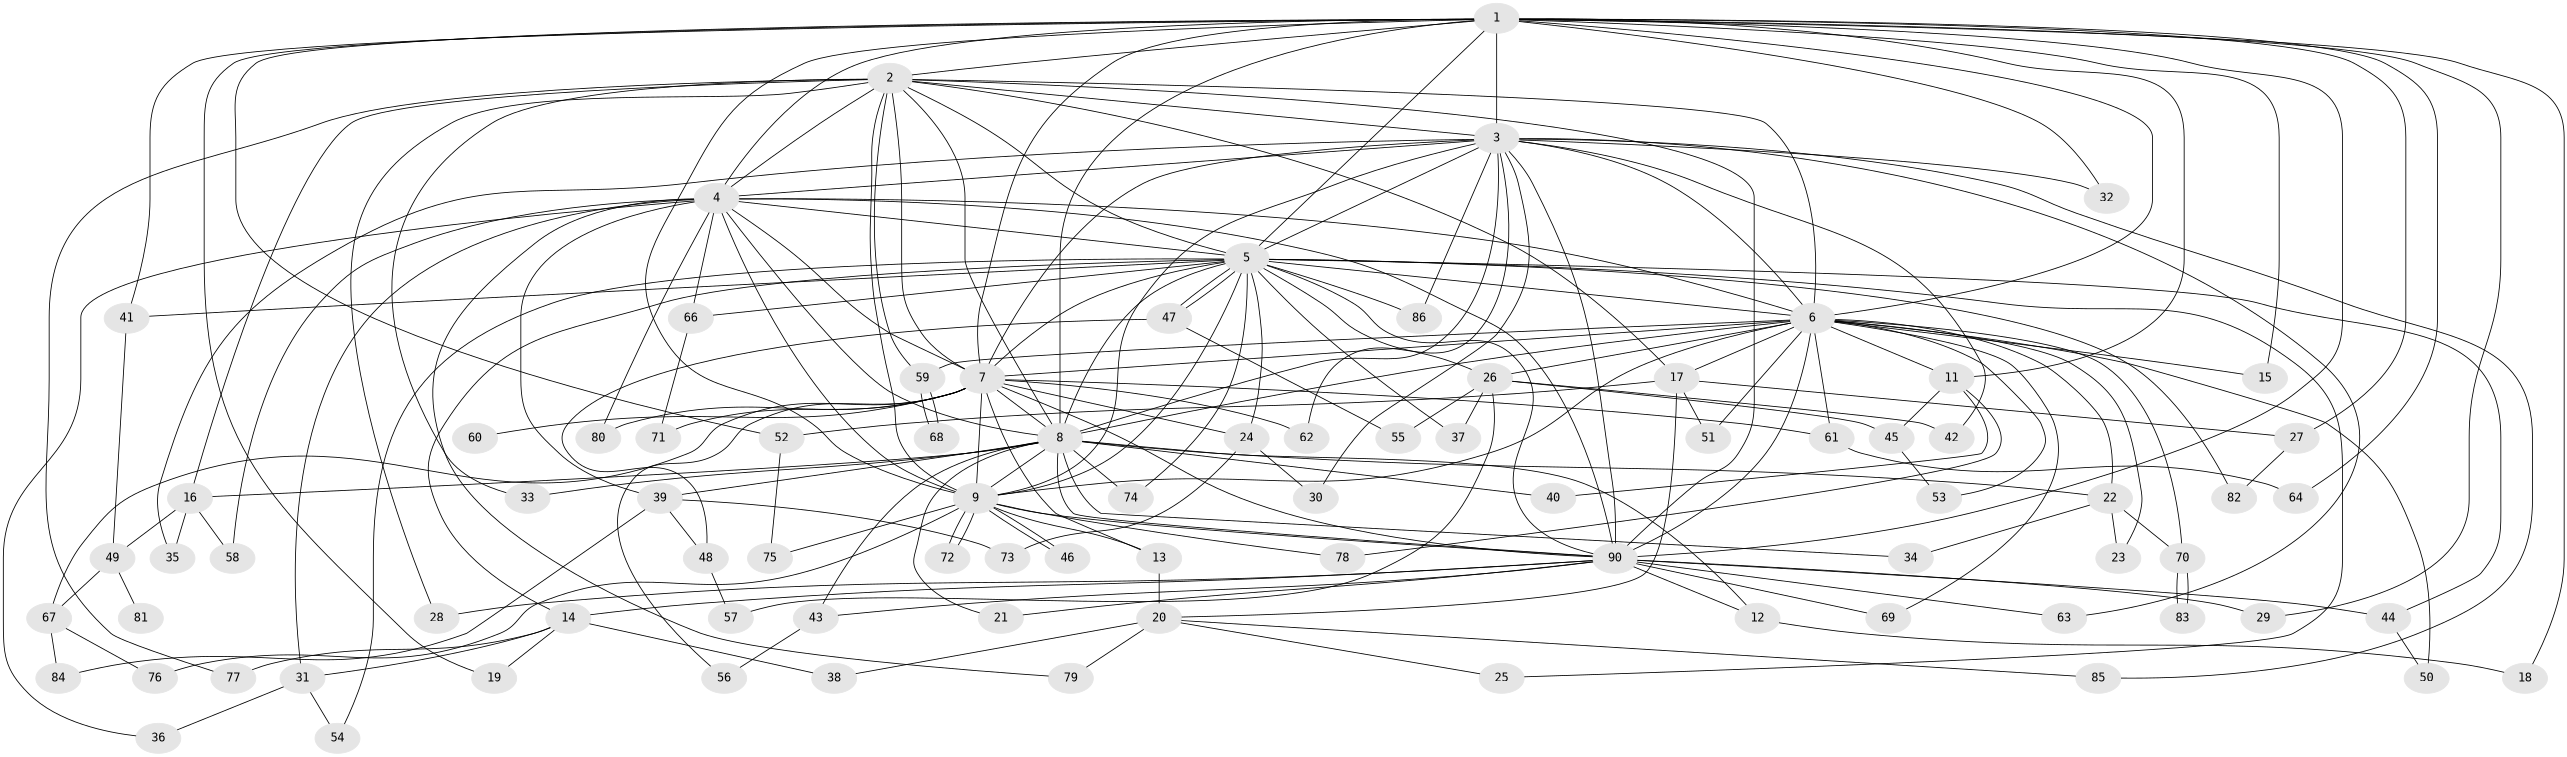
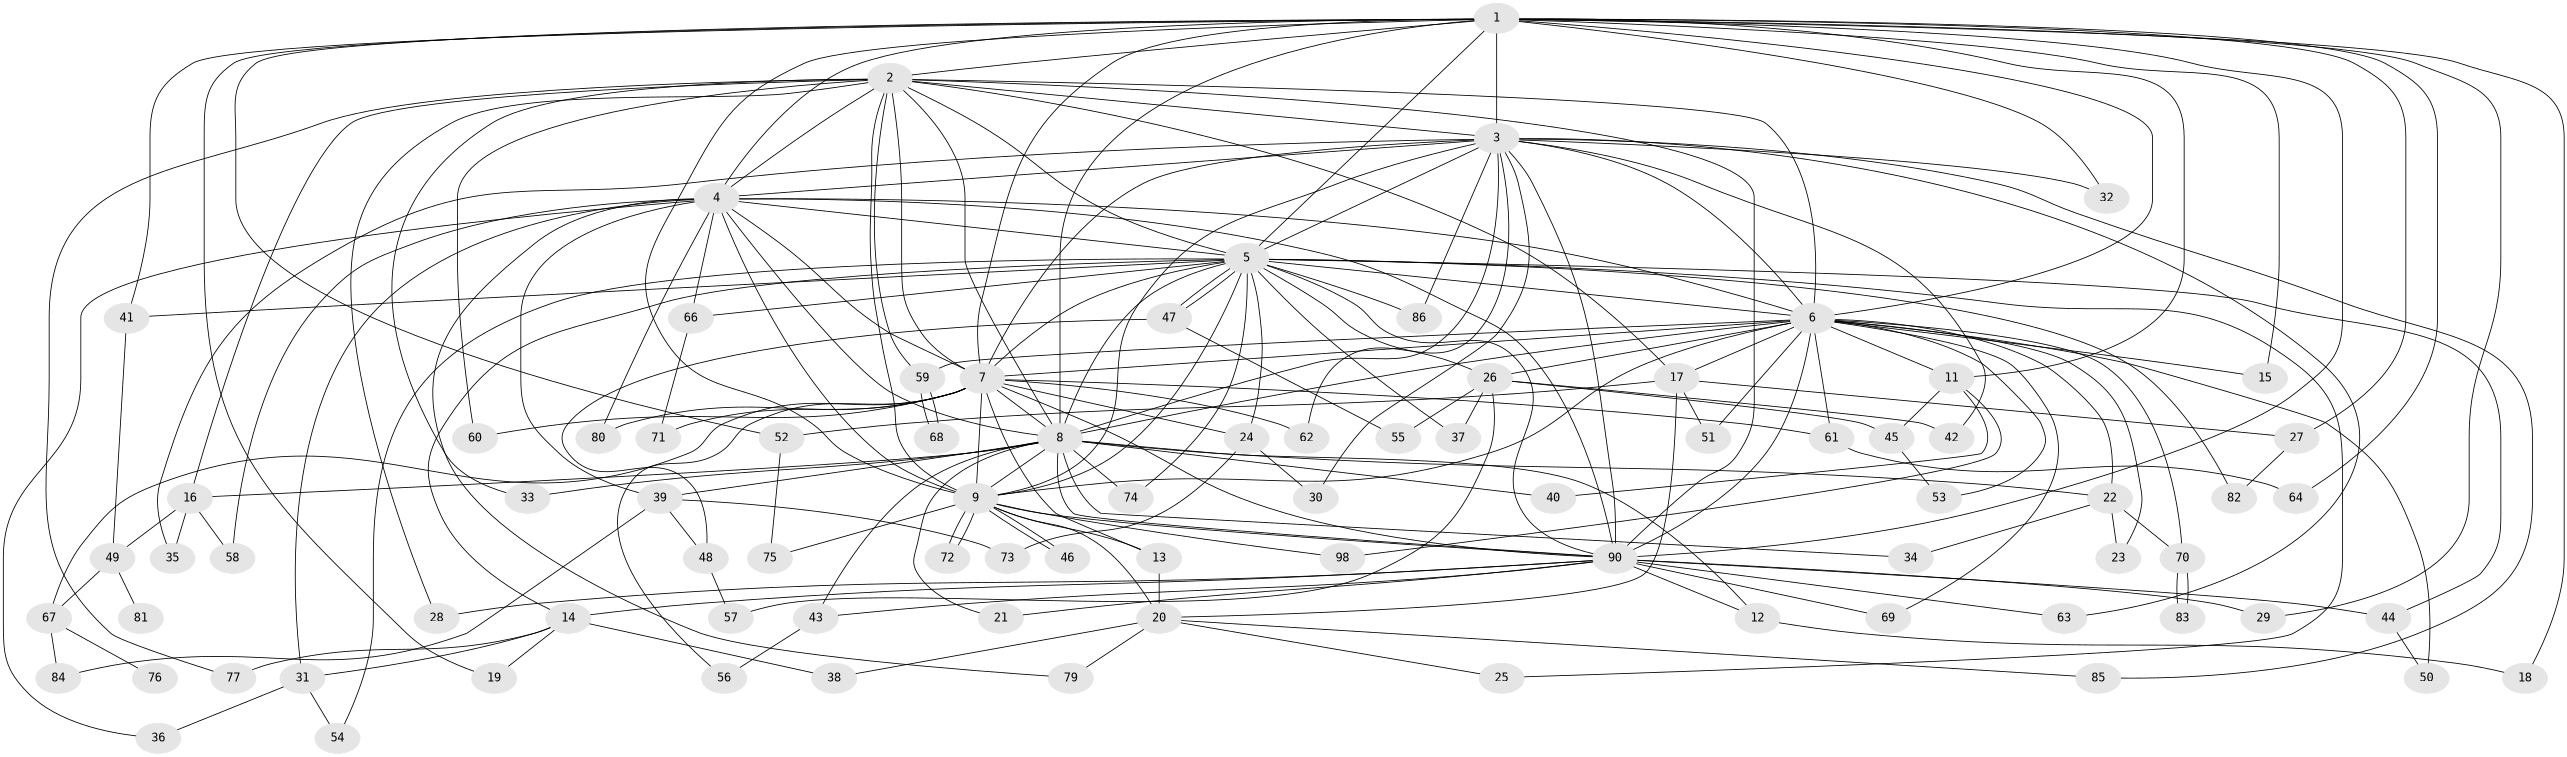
none -> (538, 133)
(1342, 558) -> (1342, 558)
(566, 594) -> (1089, 538)
